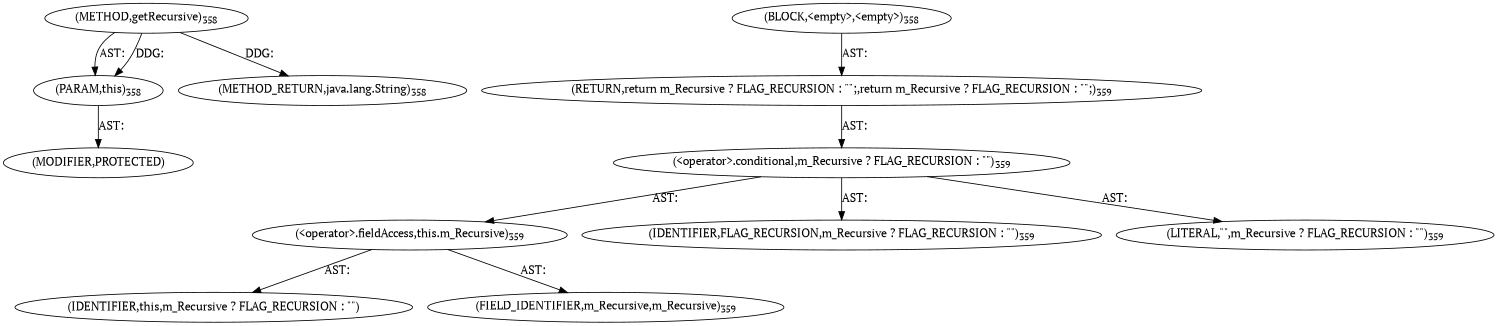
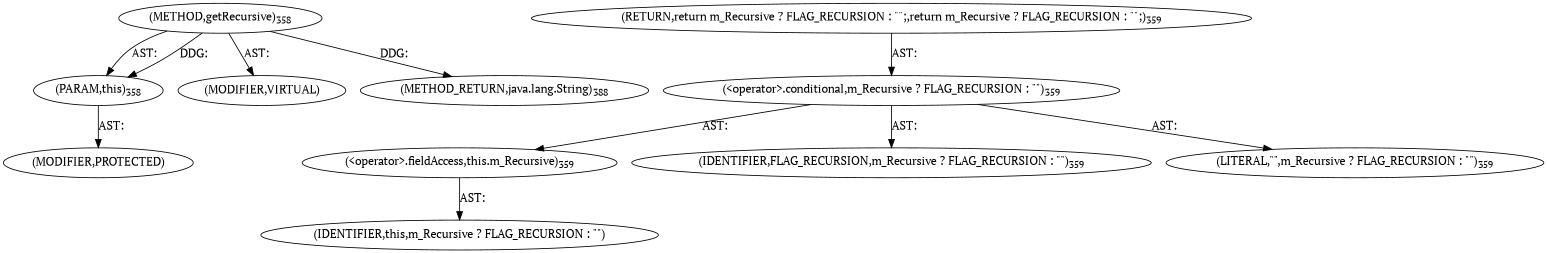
(842, 18) -> none
(419, 89) -> (601, 89)
none -> (262, 91)
(606, 307) -> none
